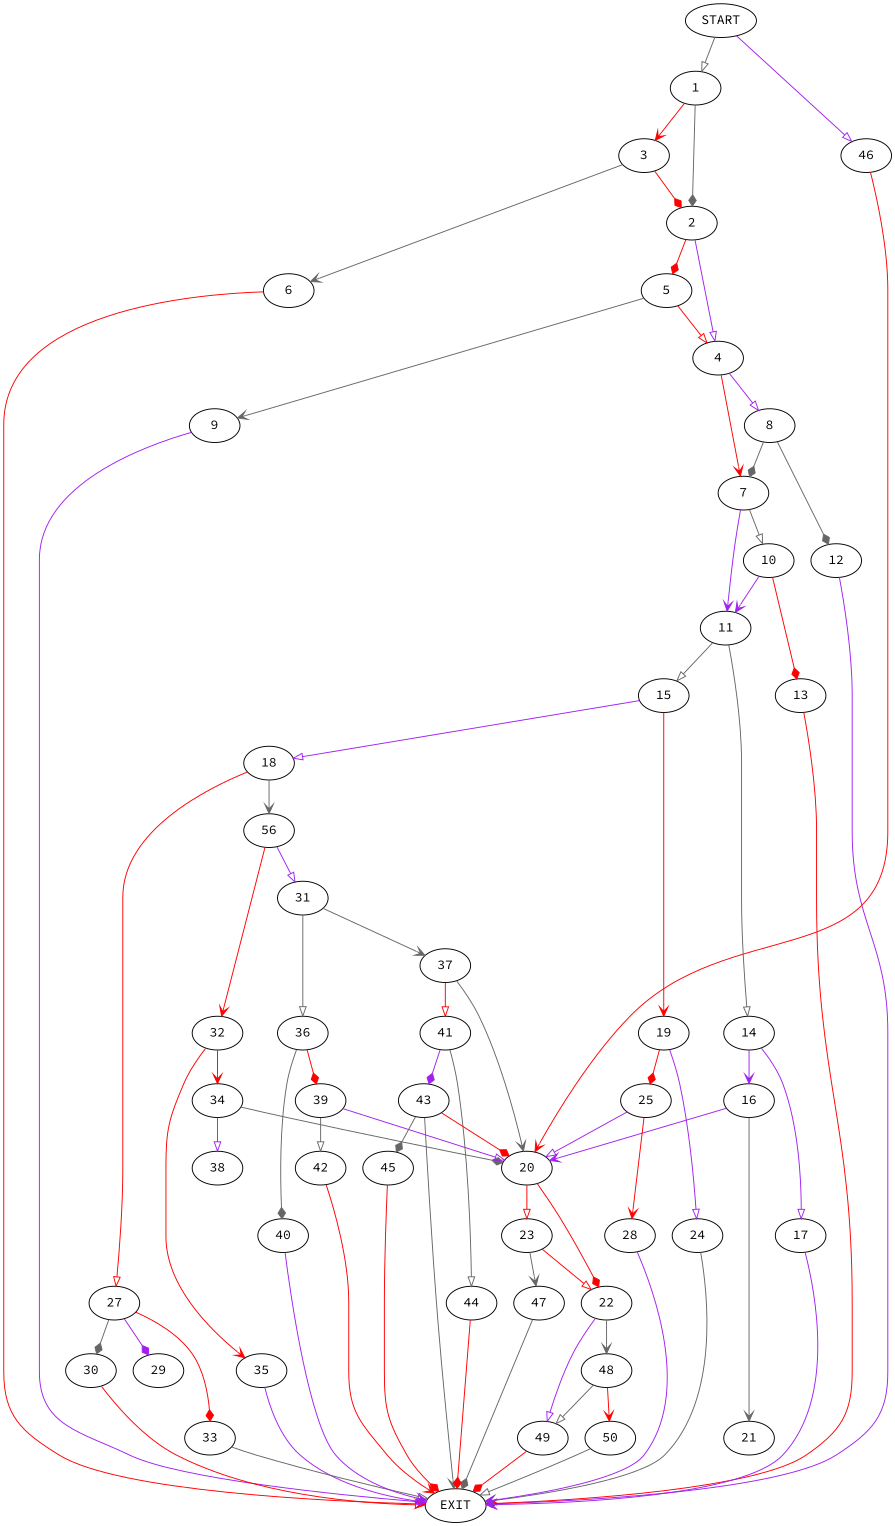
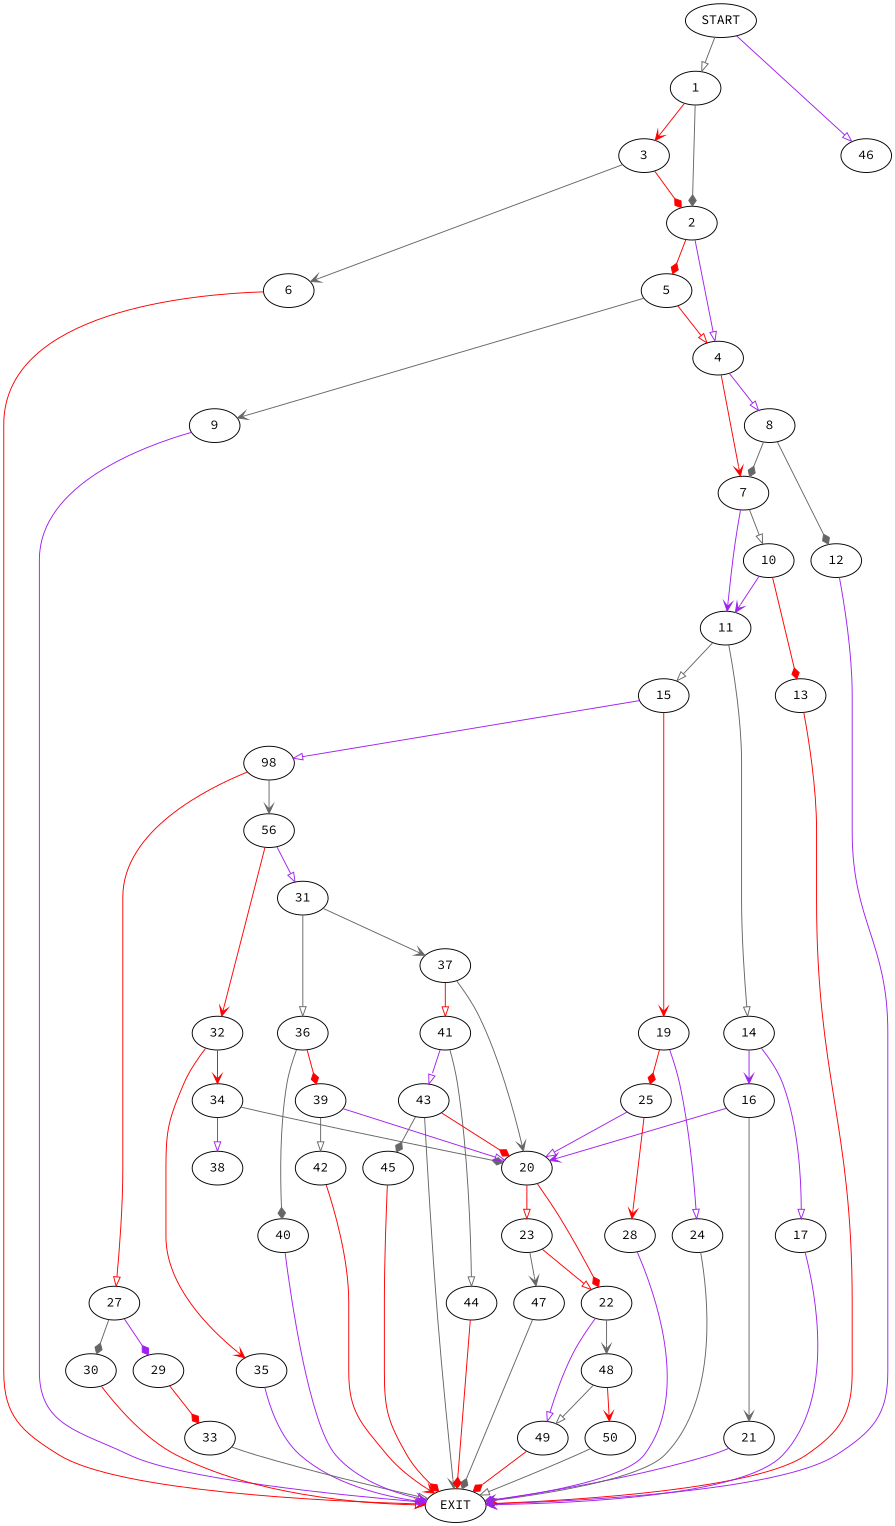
(888, 749) -> none
(269, 763) -> (269, 763)
(436, 1061) -> (436, 1061)
(189, 1349) -> (181, 1400)
none -> (654, 1470)
